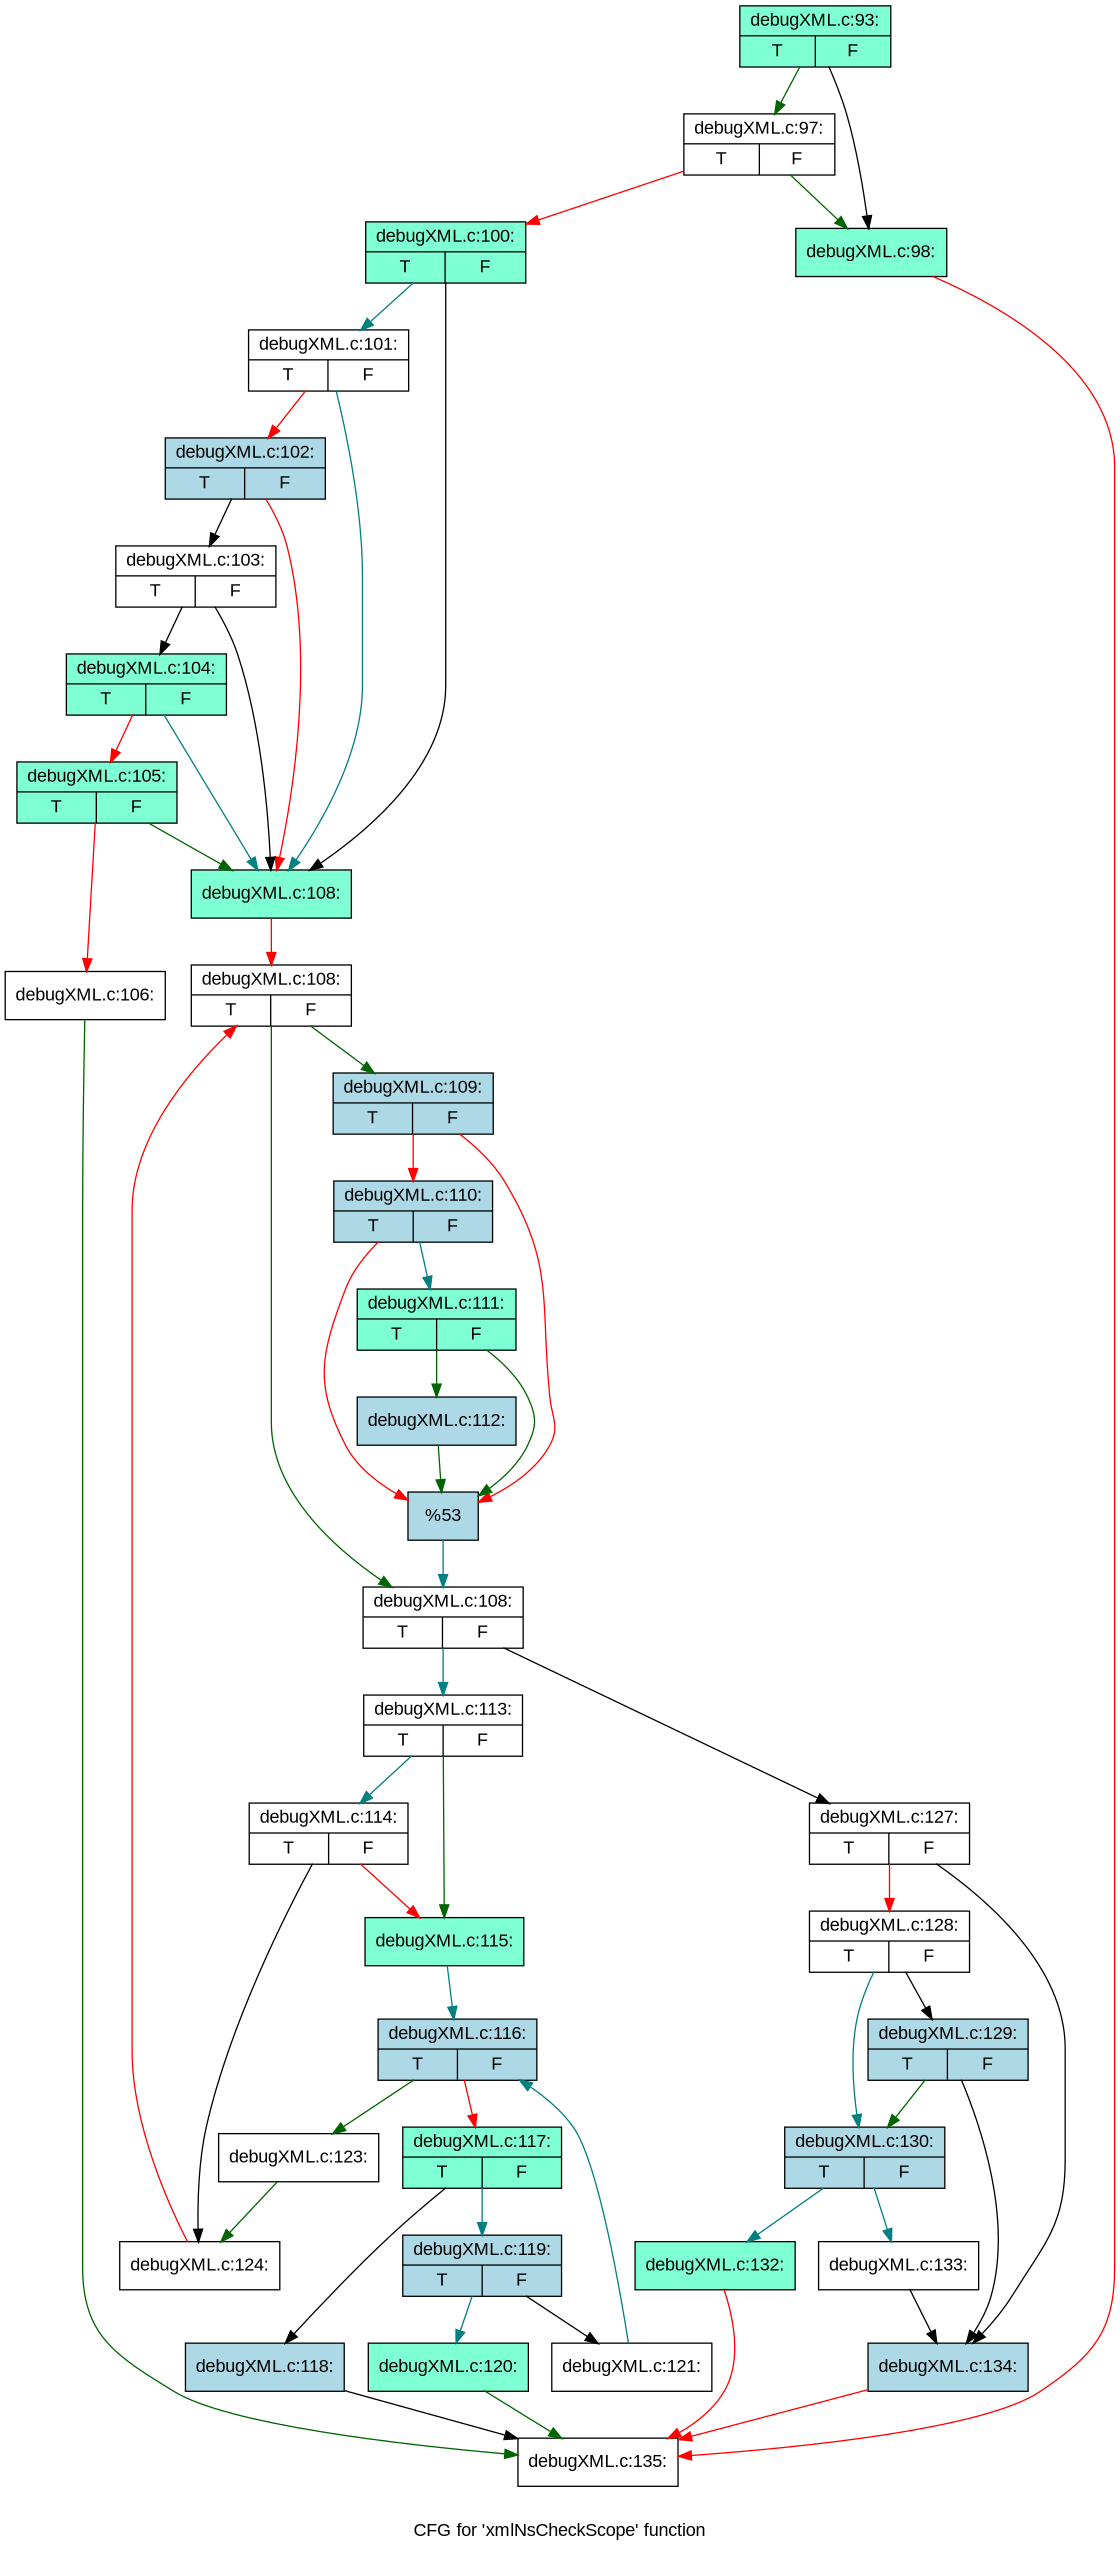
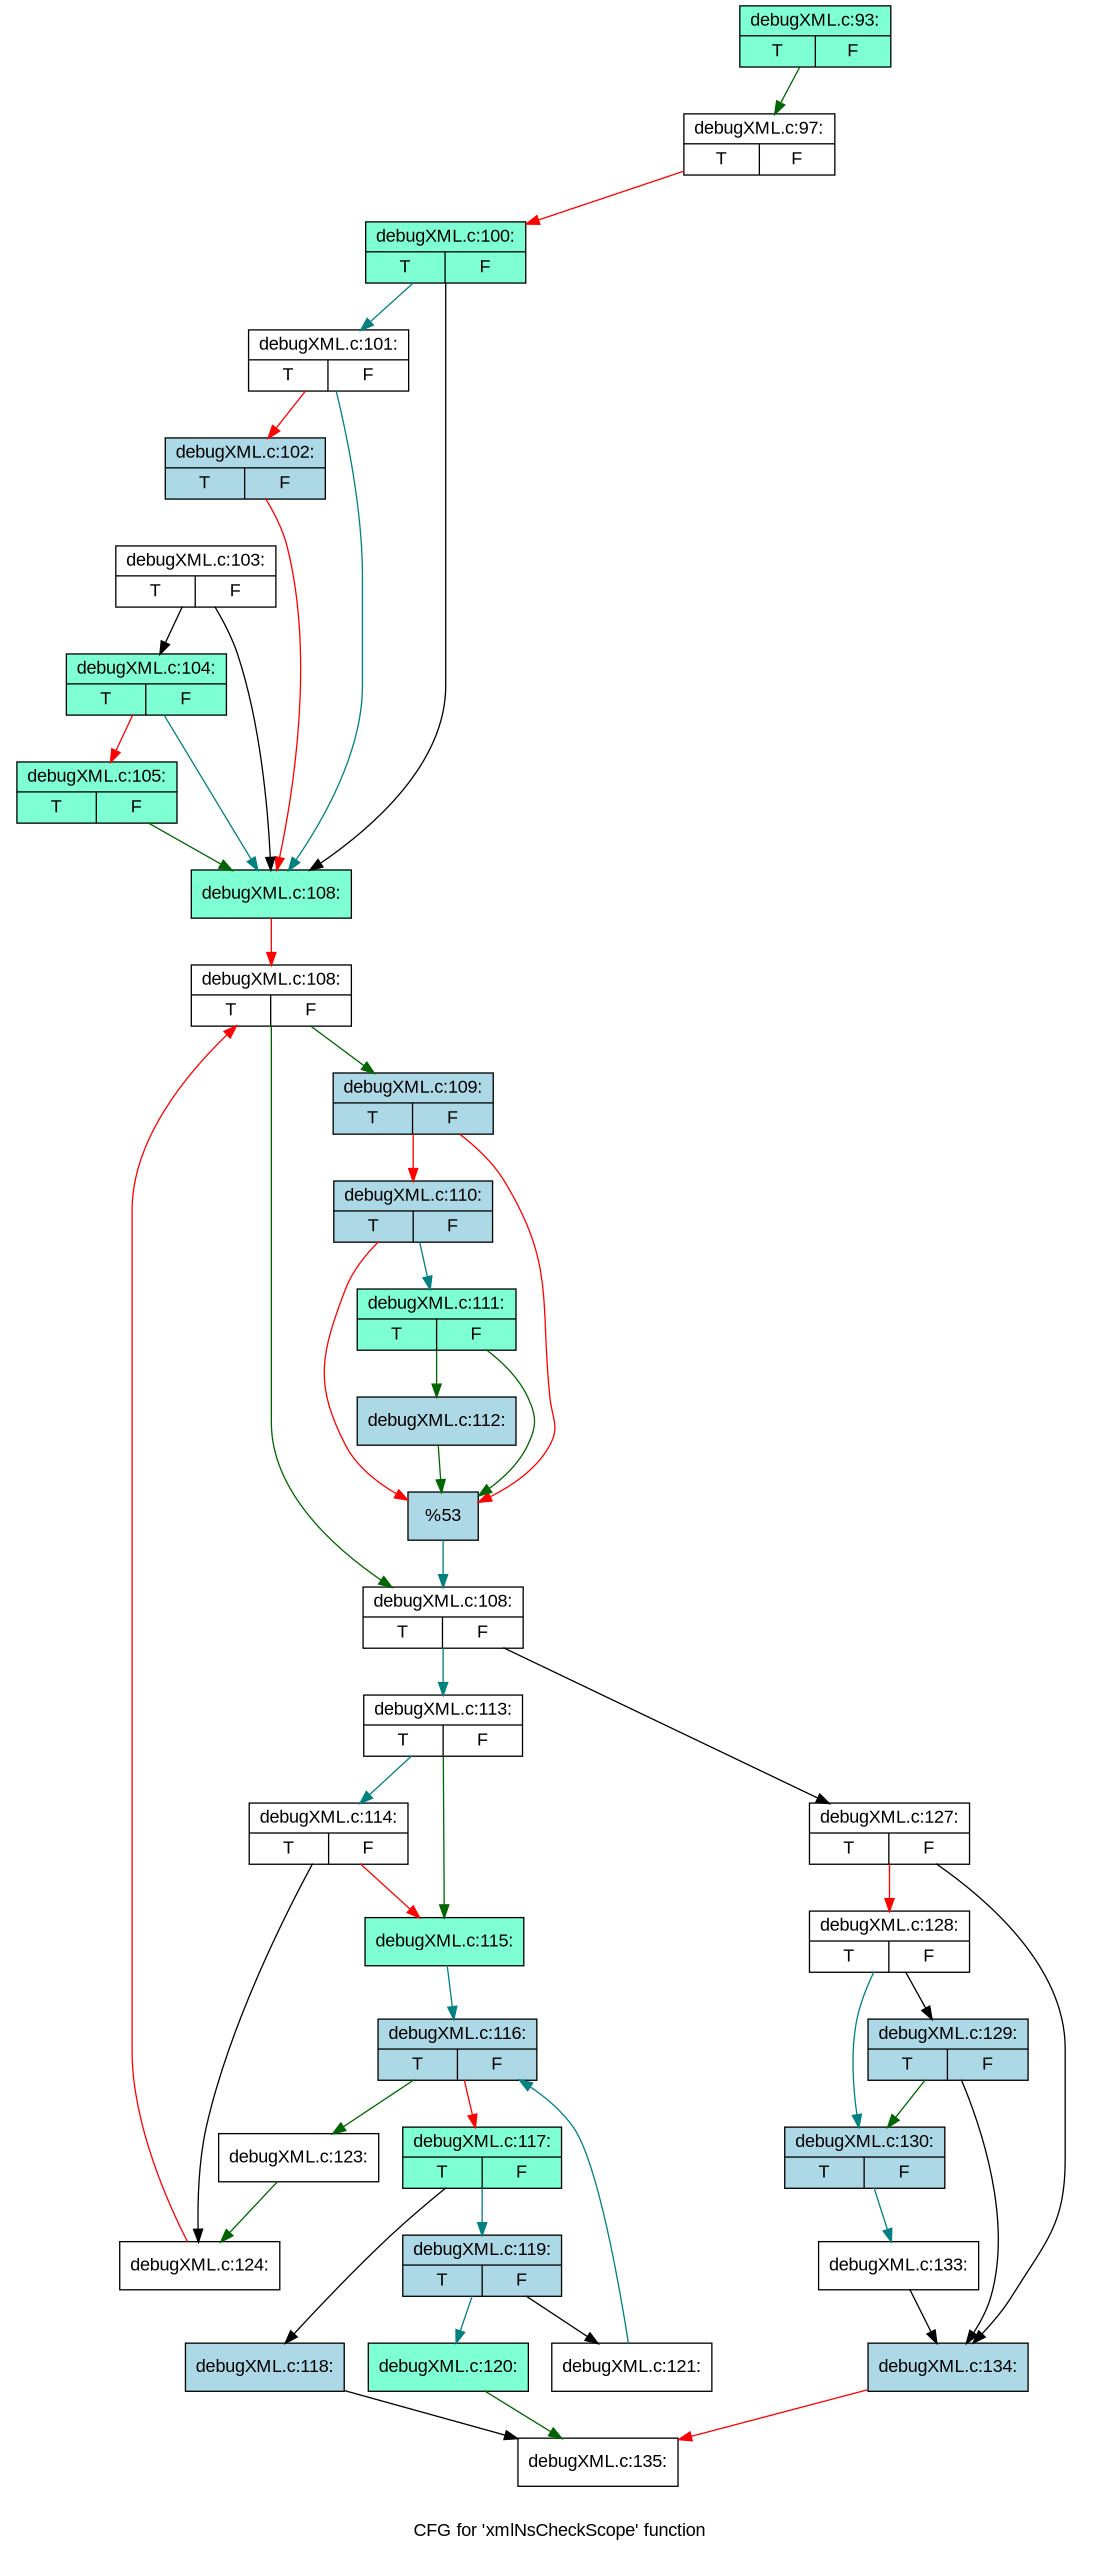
(871, 252) -> none
(223, 516) -> none
(85, 996) -> none
(715, 2266) -> none
